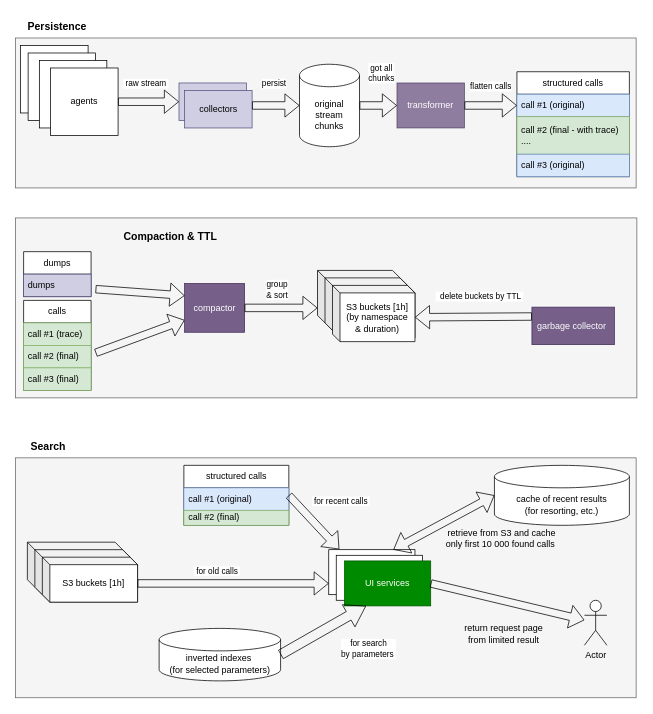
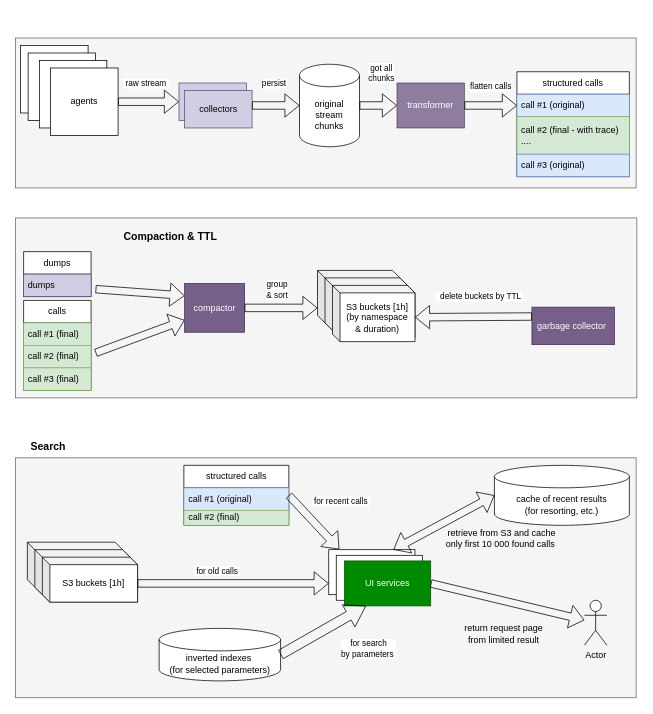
(57, 27) -> none
(58, 334) -> (58, 334)
